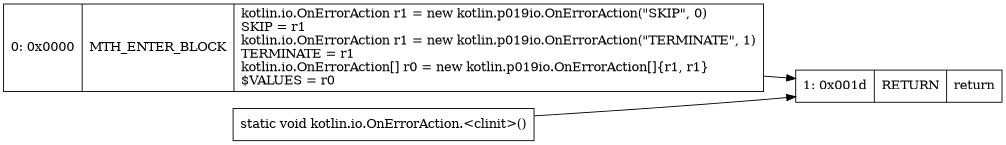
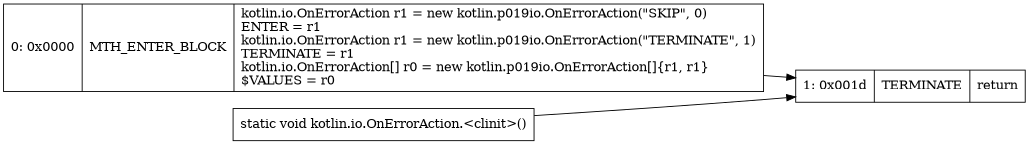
(274, 27) -> (281, 27)
(910, 86) -> (922, 86)
